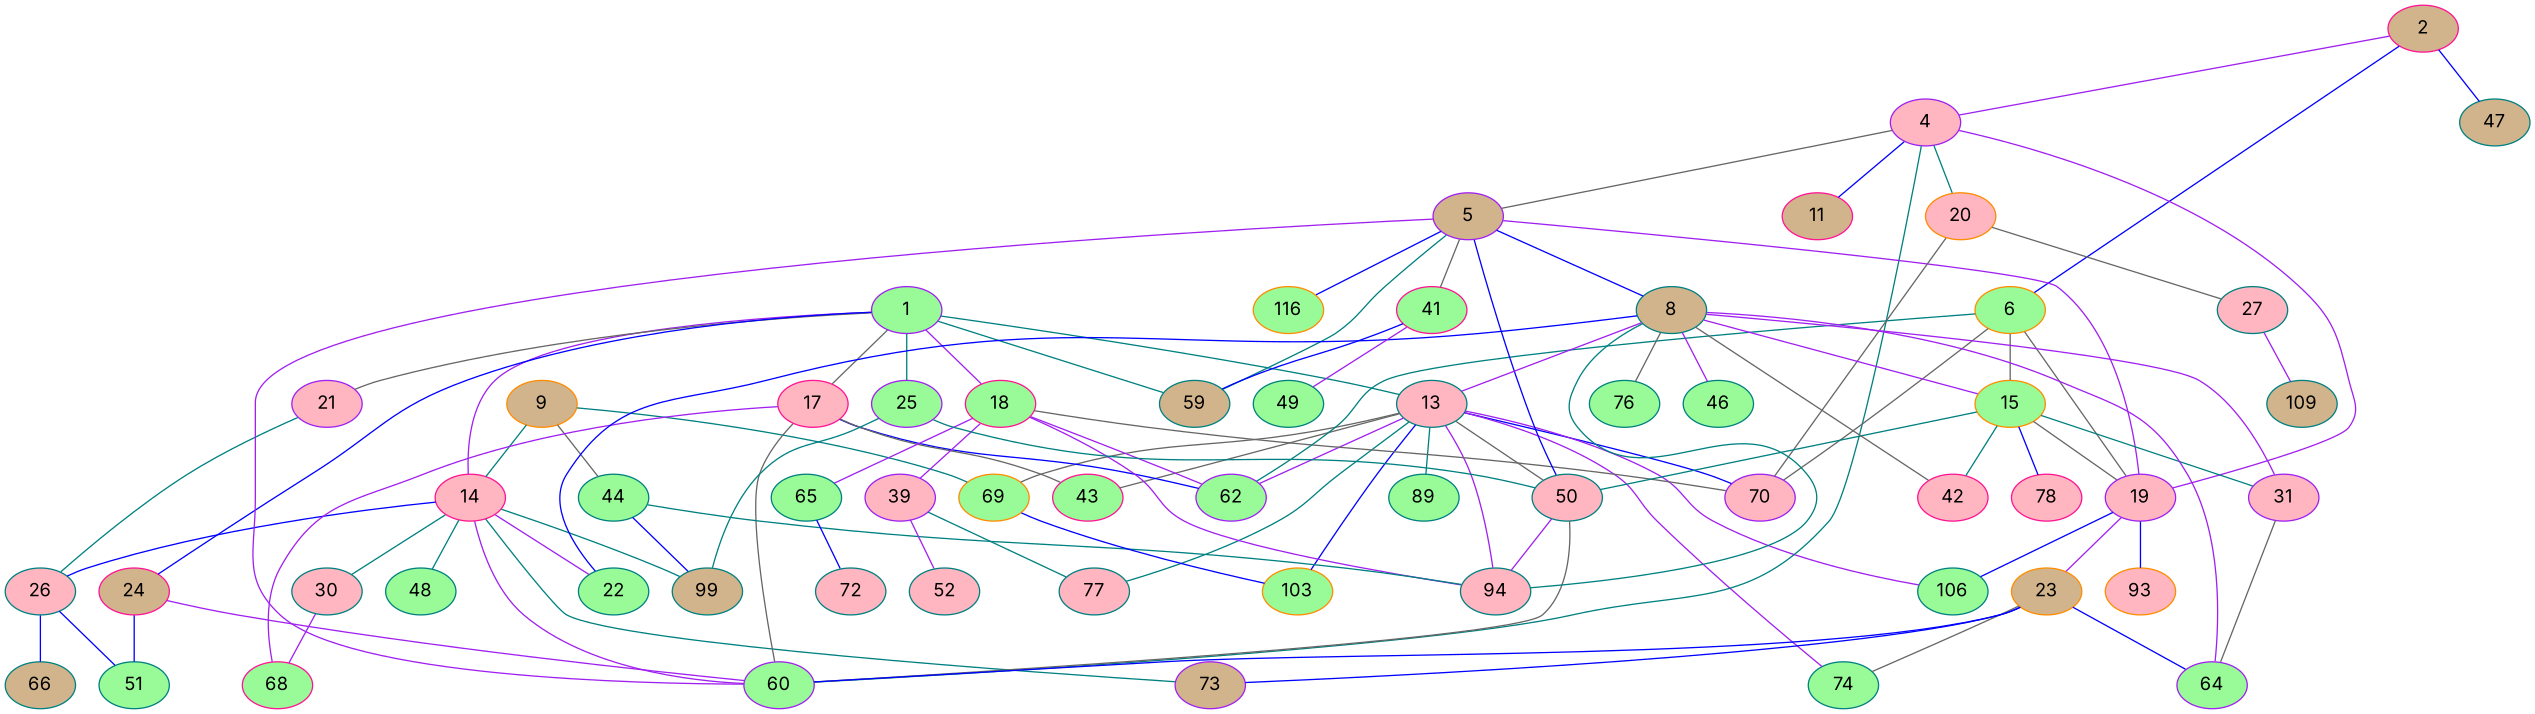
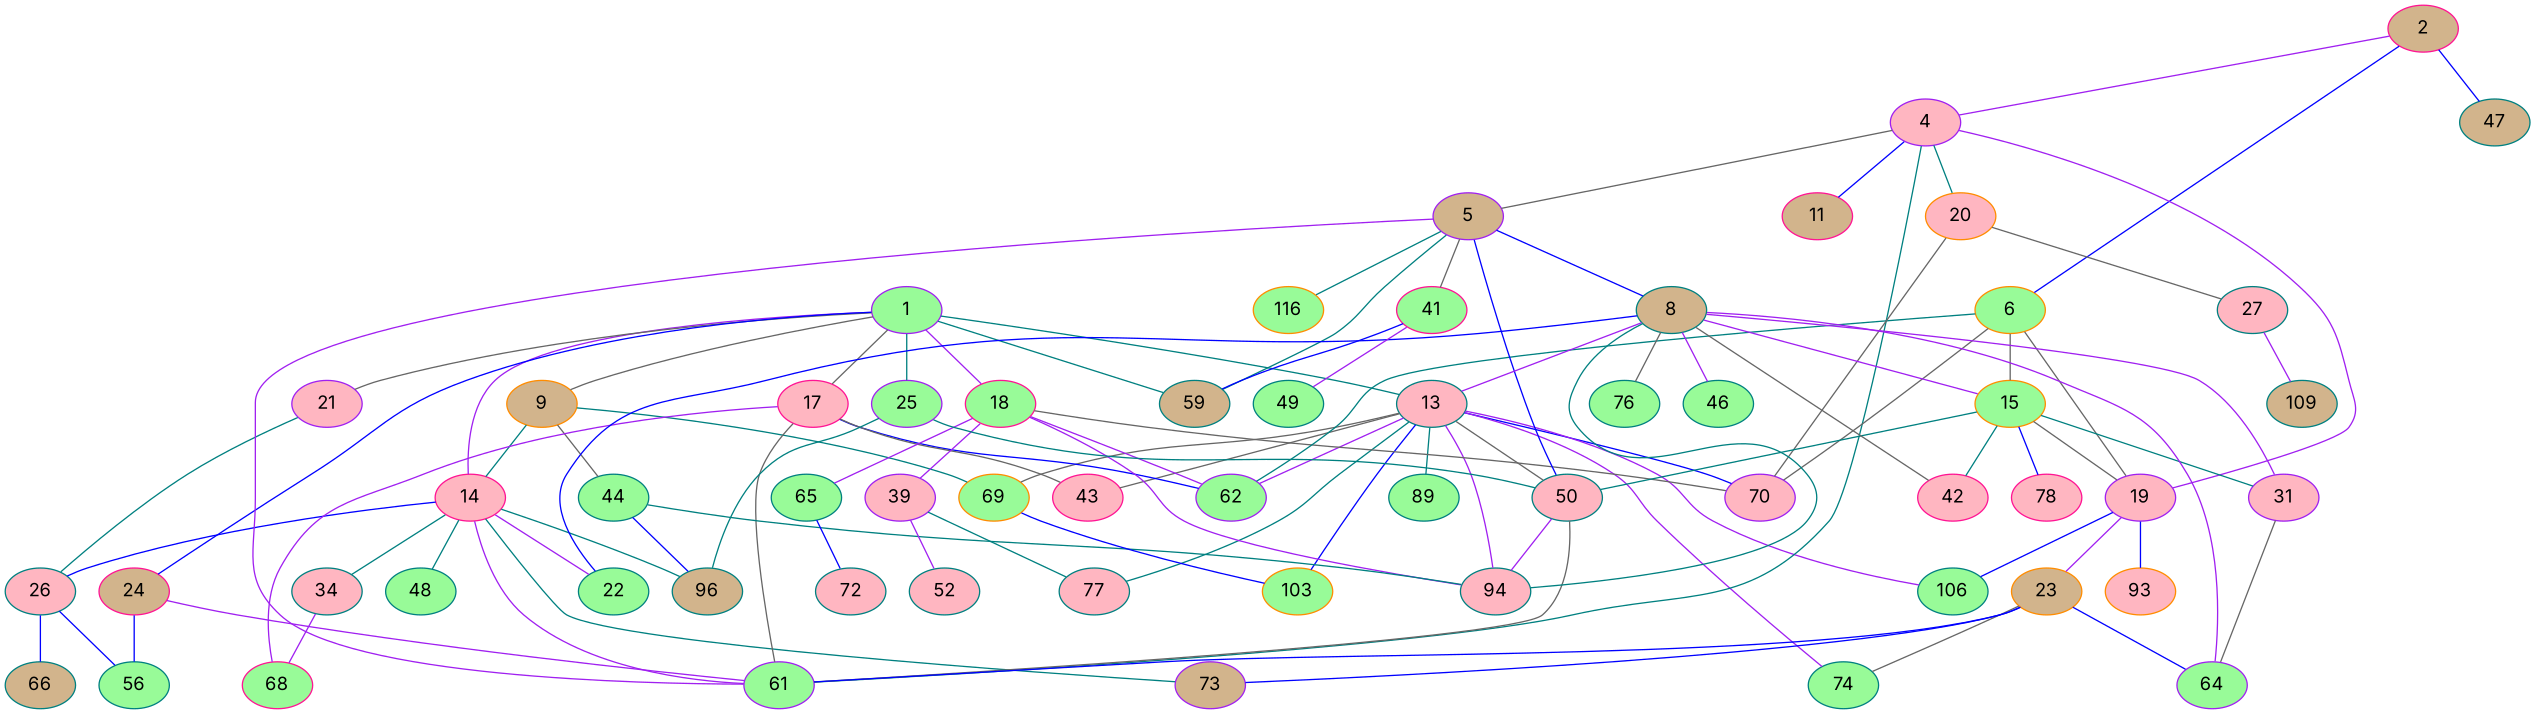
(1885, 259) -> none
(1378, 263) -> (1378, 263)
none -> (720, 347)
(1088, 498) -> (1088, 498)
(327, 591) -> (327, 591)
(707, 591) -> (707, 591)
(134, 685) -> (134, 685)
(779, 685) -> (779, 685)
